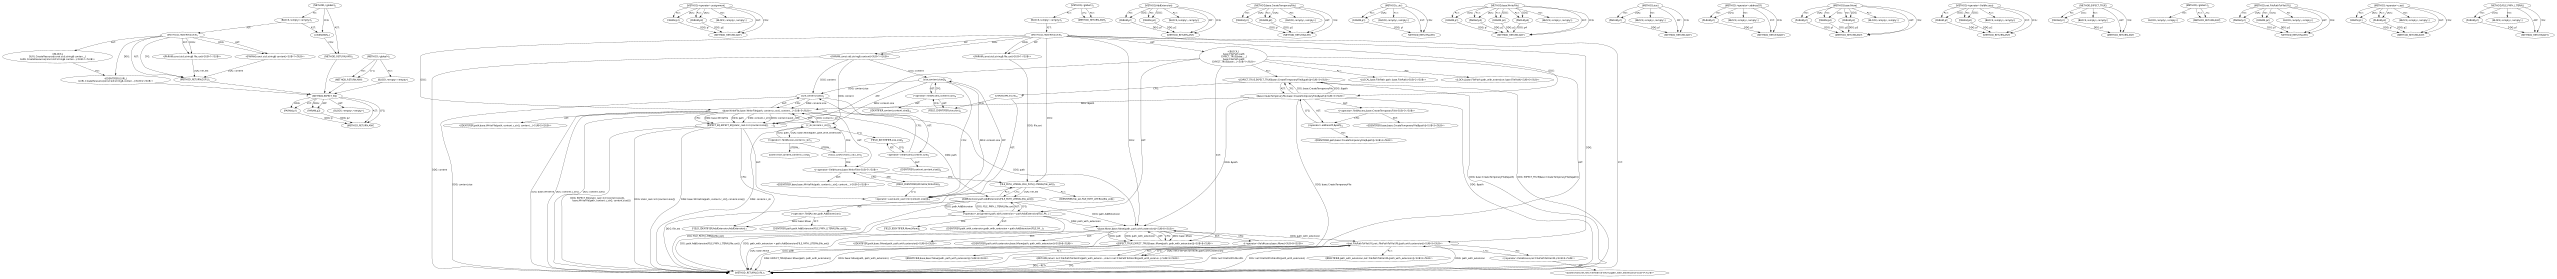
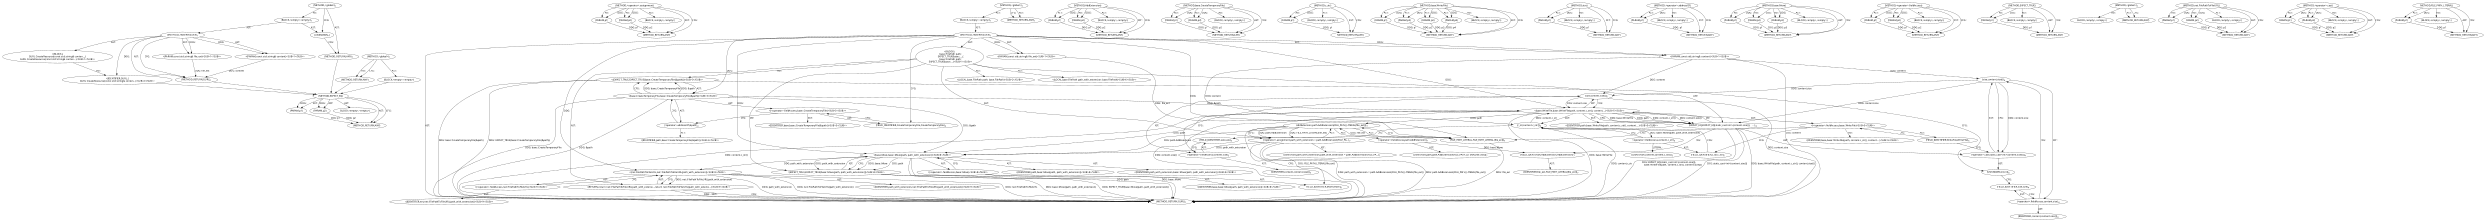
none -> (911, 126)
(783, 133) -> (1634, 133)
(826, 148) -> (1687, 148)
(846, 162) -> (1765, 136)
(999, 172) -> (1998, 163)
none -> (1193, 178)
(1056, 192) -> (1549, 163)
